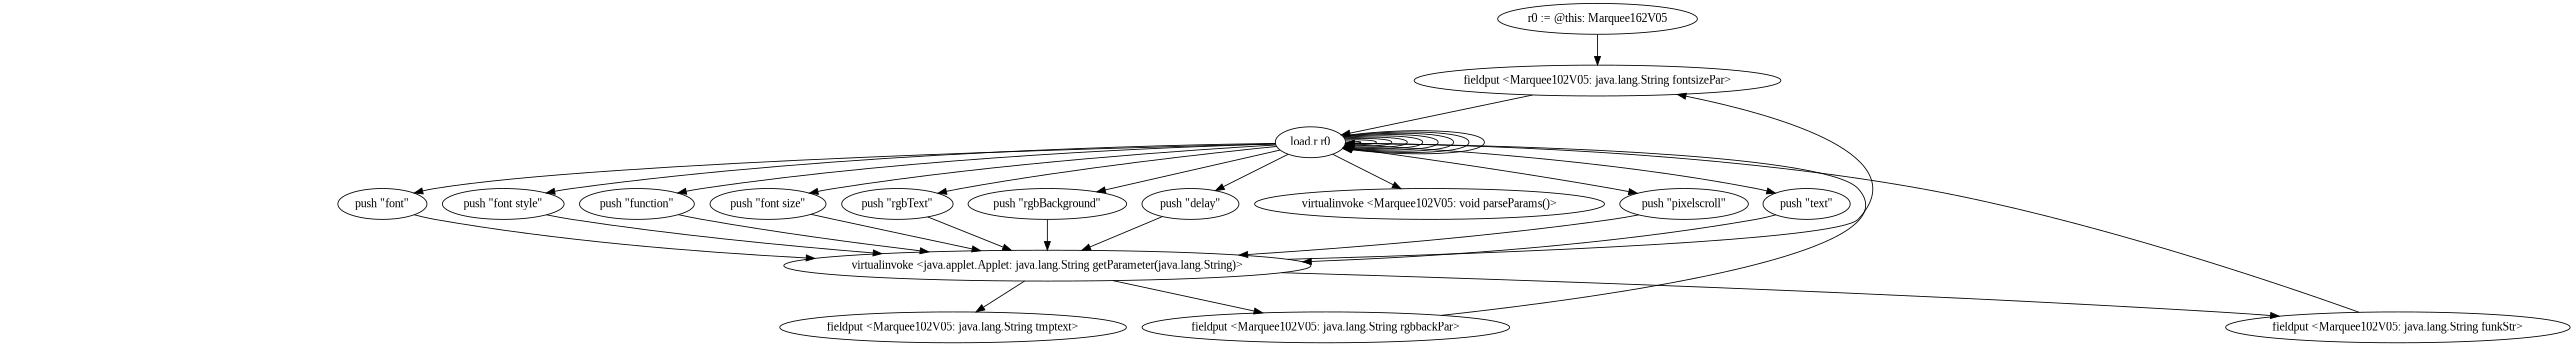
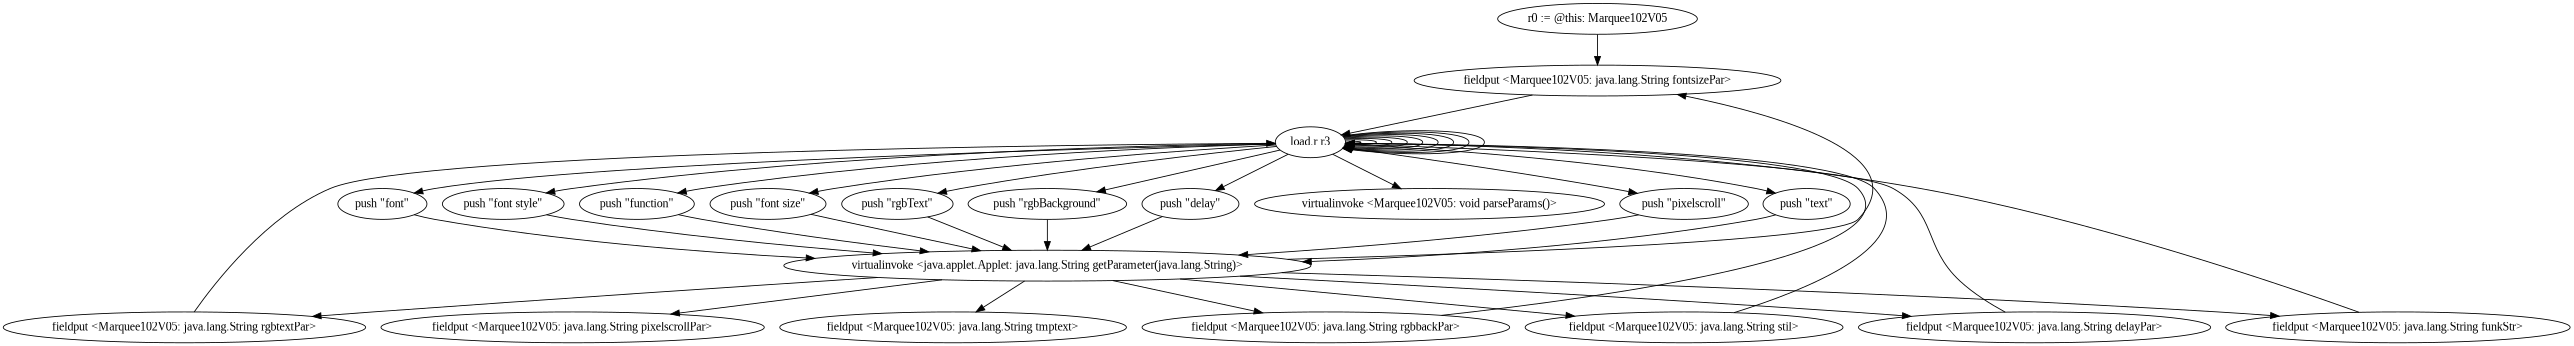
(1598, 19) -> (1598, 19)
(1310, 142) -> (1310, 142)
none -> (184, 327)
none -> (573, 327)
none -> (1684, 327)
none -> (2035, 327)
